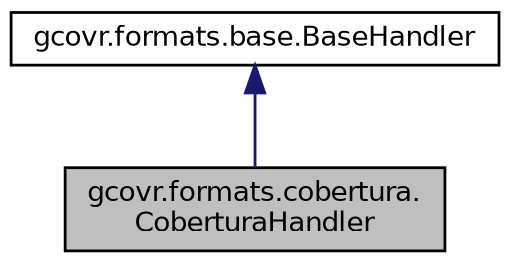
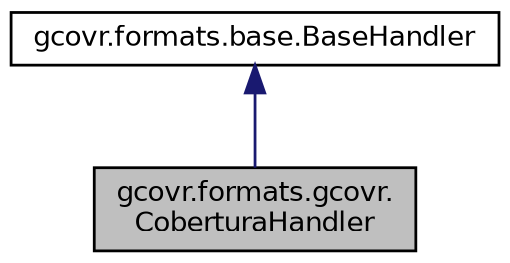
(255, 209) -> (255, 209)
